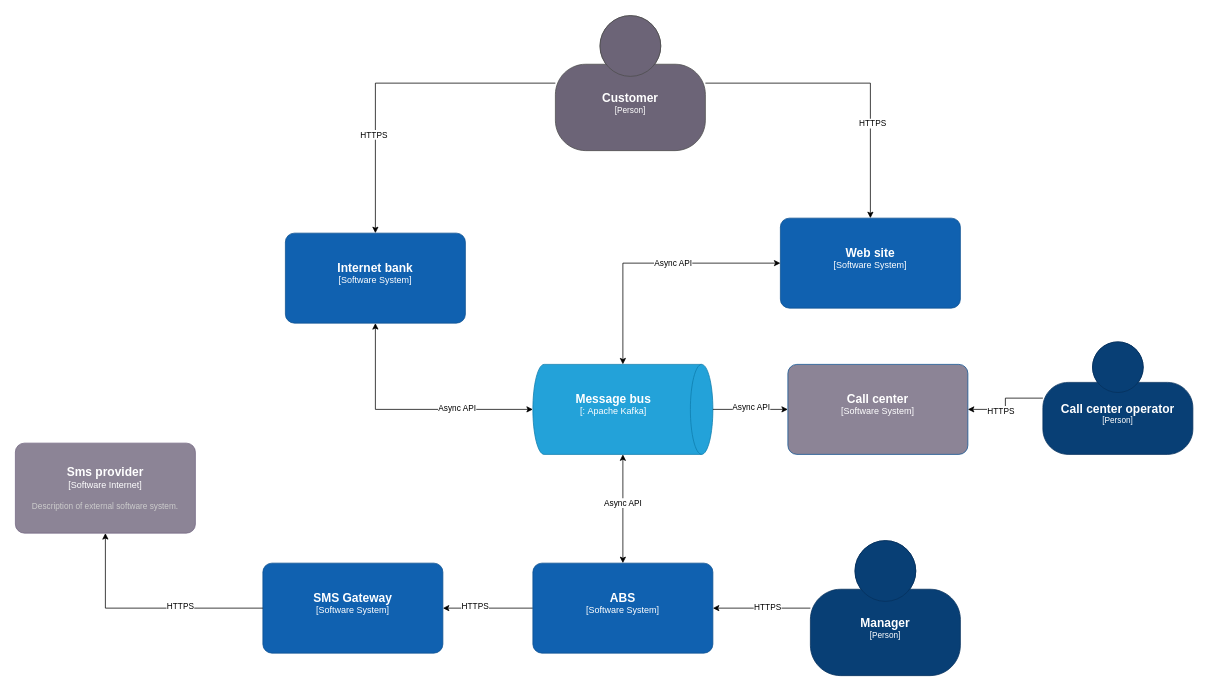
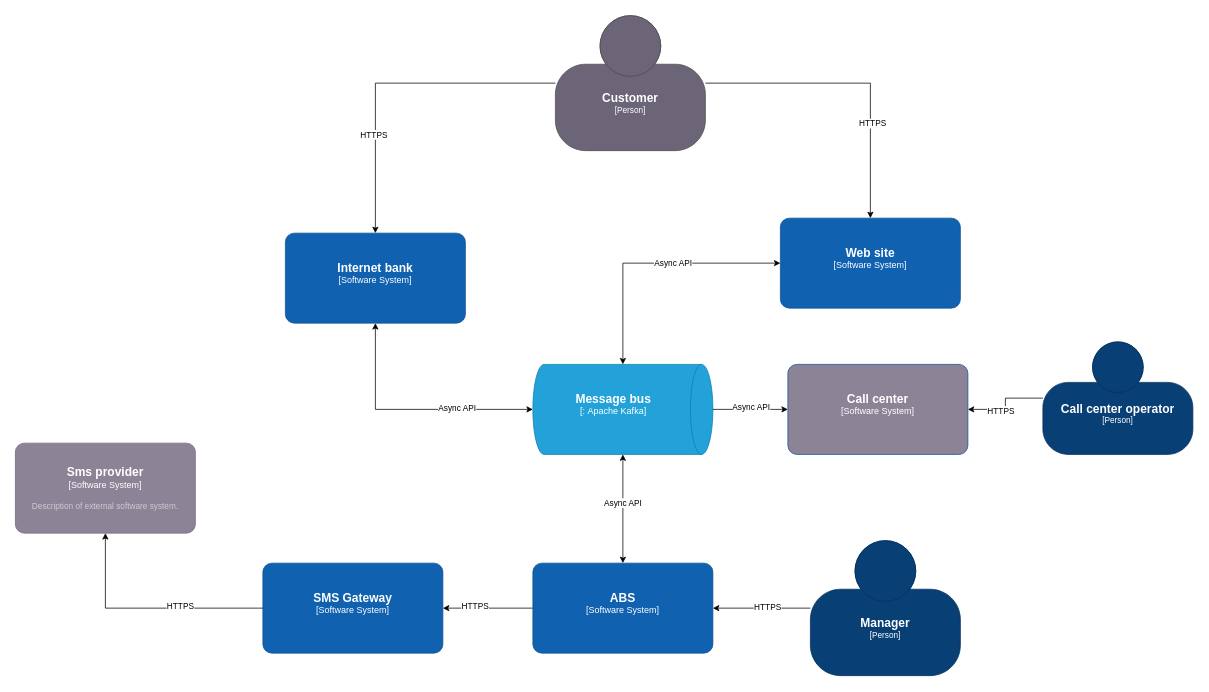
(105, 488) -> (105, 488)
